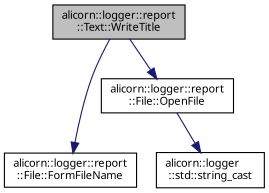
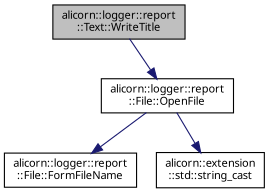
(88, 89) -> (123, 130)
(210, 170) -> (210, 170)
